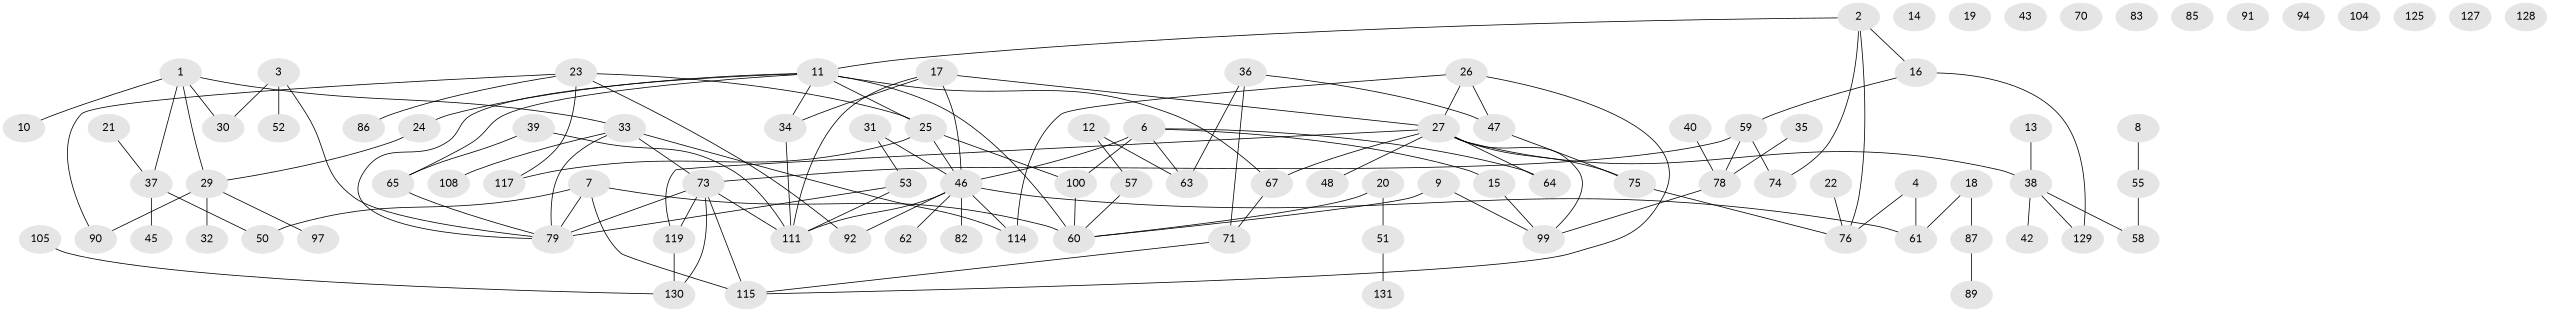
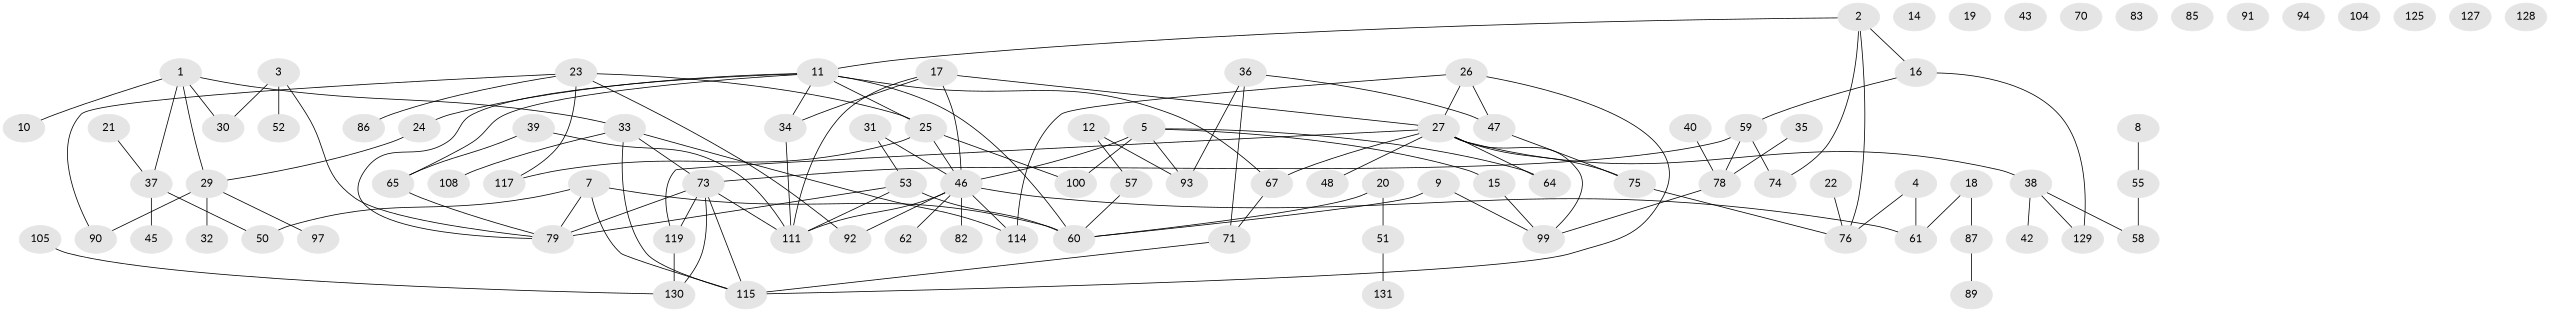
(1144, 128) -> (1144, 128)
(2031, 128) -> none
(567, 163) -> (639, 242)
(1187, 184) -> (1187, 184)
(1075, 212) -> (990, 212)
